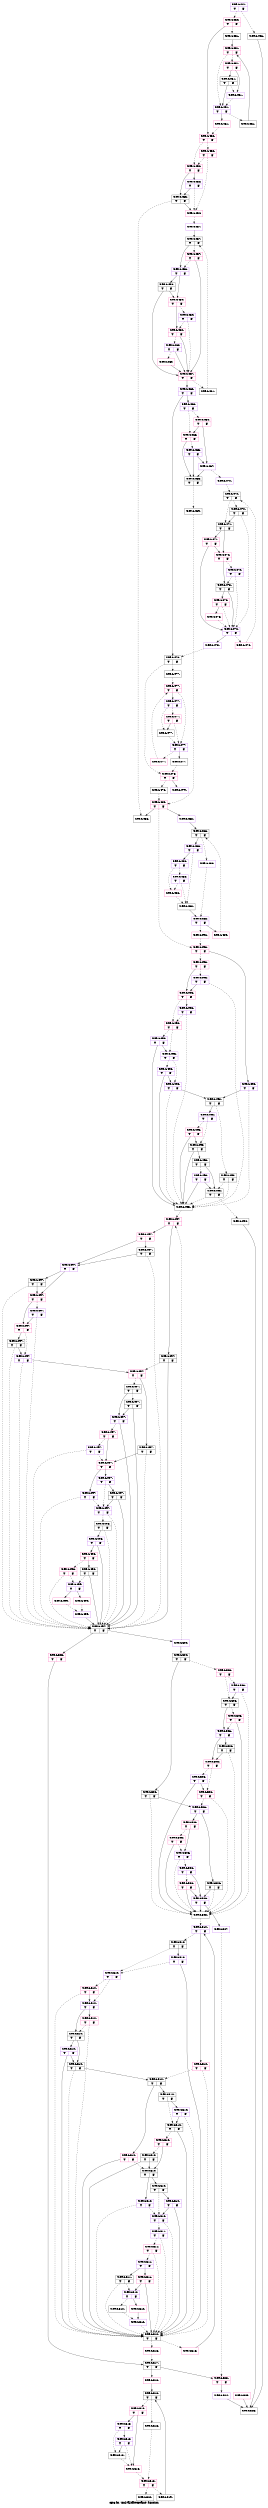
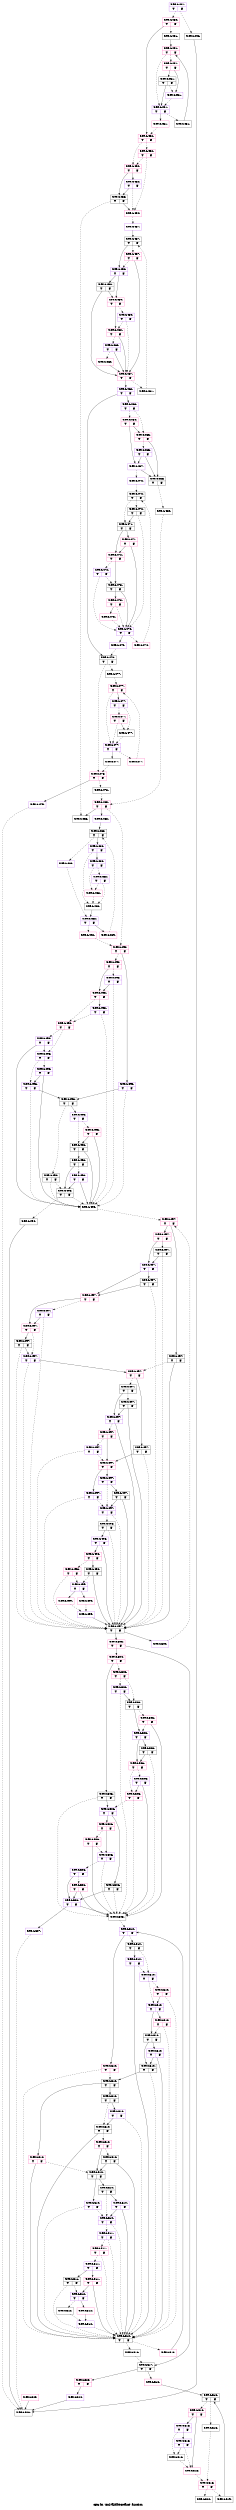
none -> (3, 1604)
(181, 1649) -> (116, 1651)
(181, 1657) -> (116, 1659)
(221, 2154) -> (16, 2169)
(152, 2351) -> (132, 2353)
